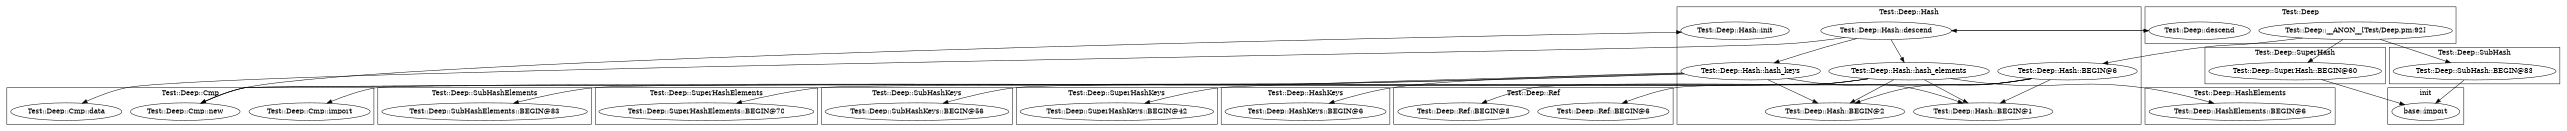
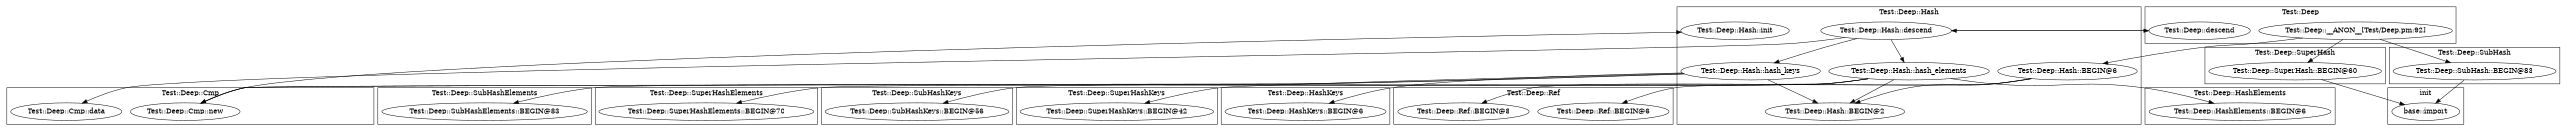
(310, 112) -> none
(1983, 112) -> none
